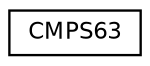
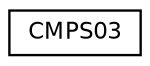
(75, 33) -> (75, 33)
